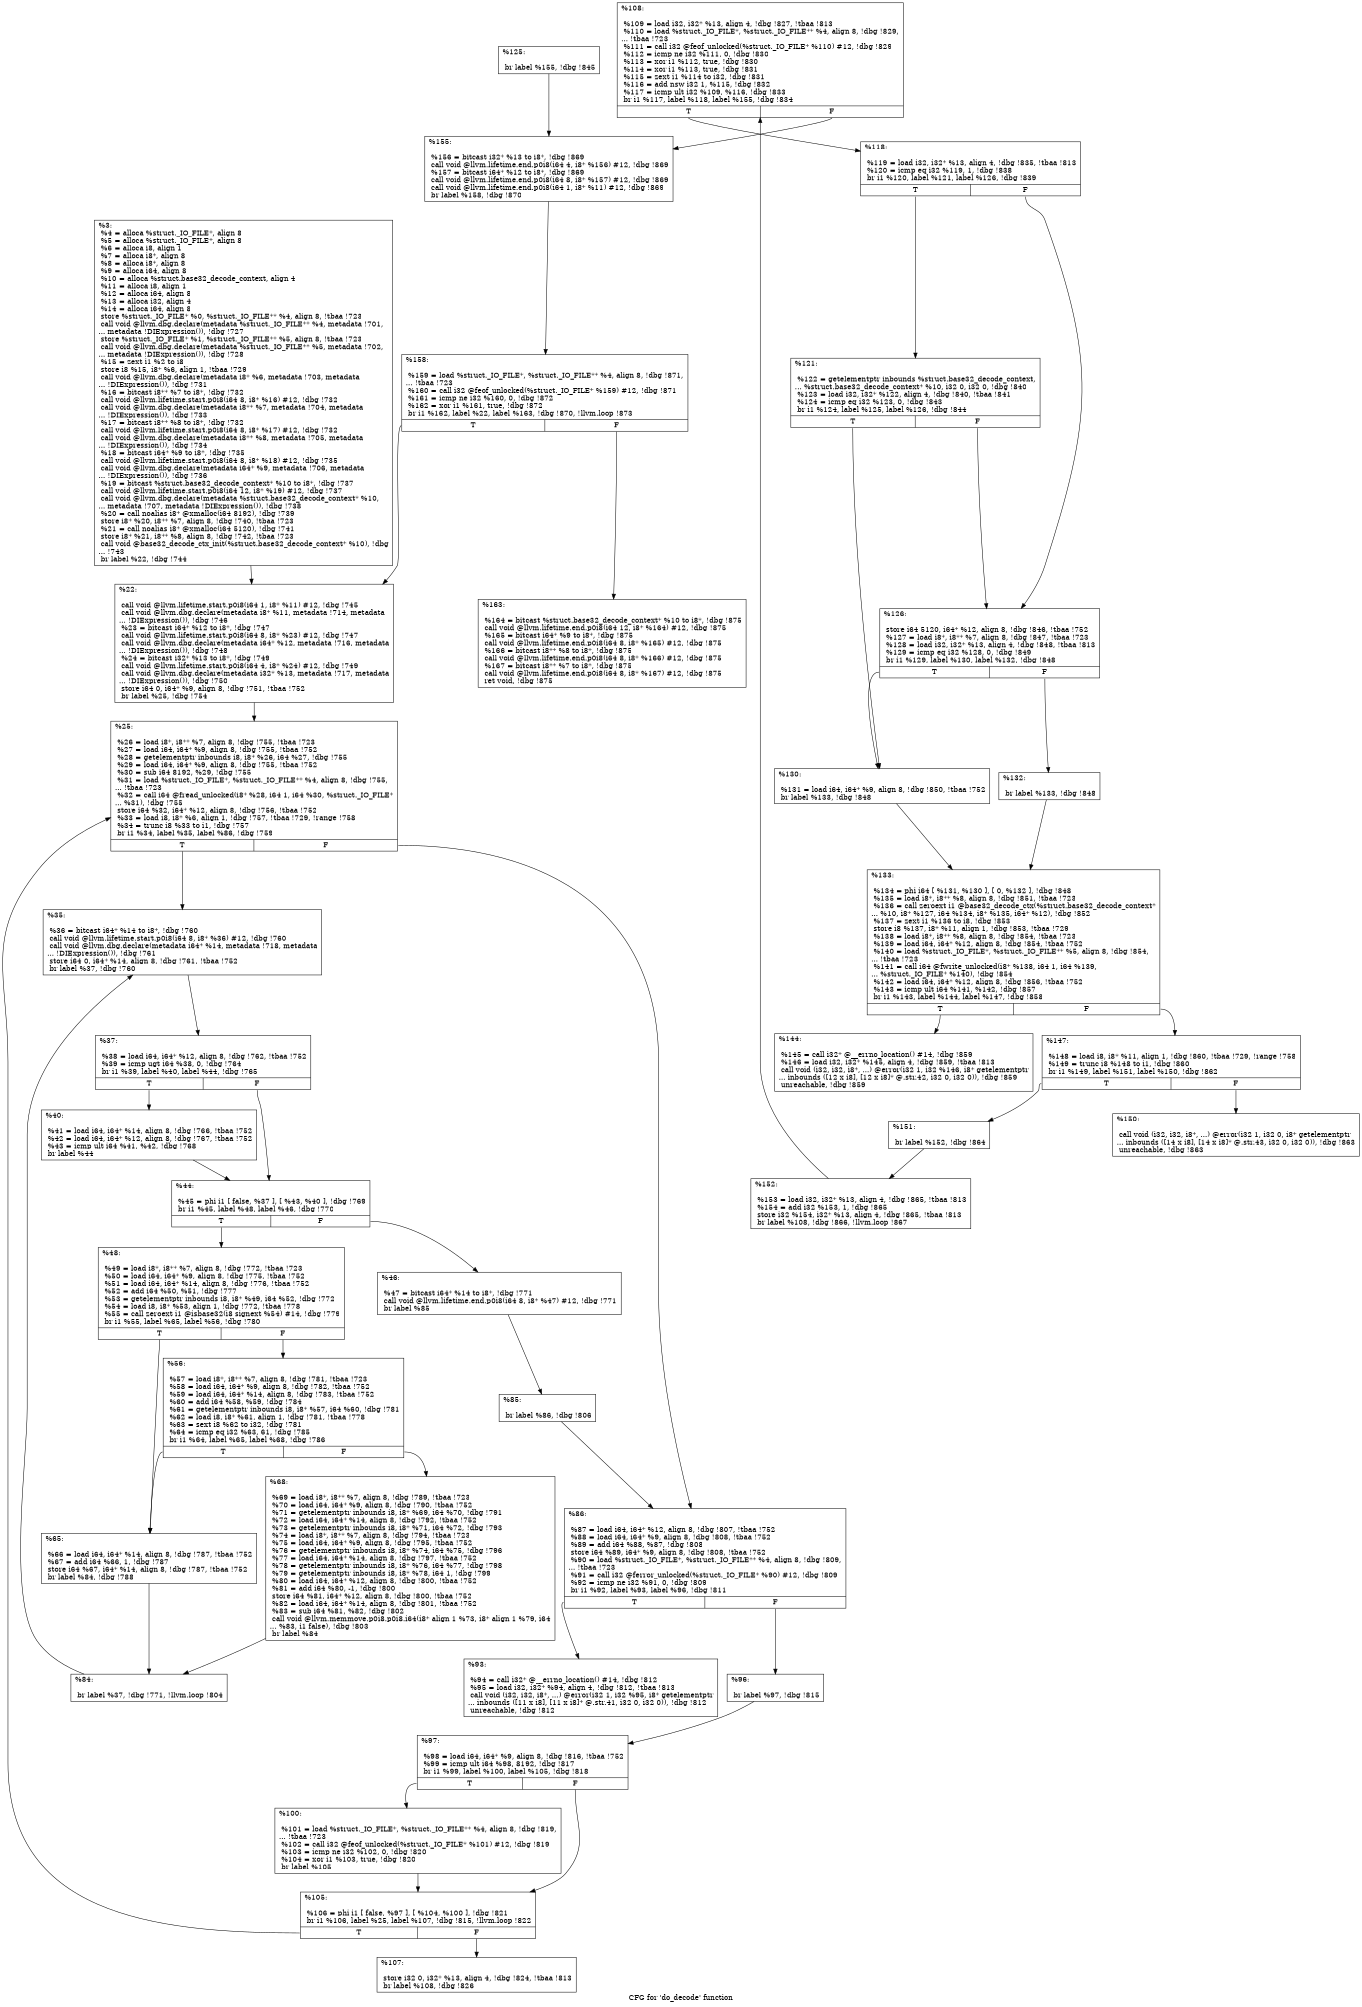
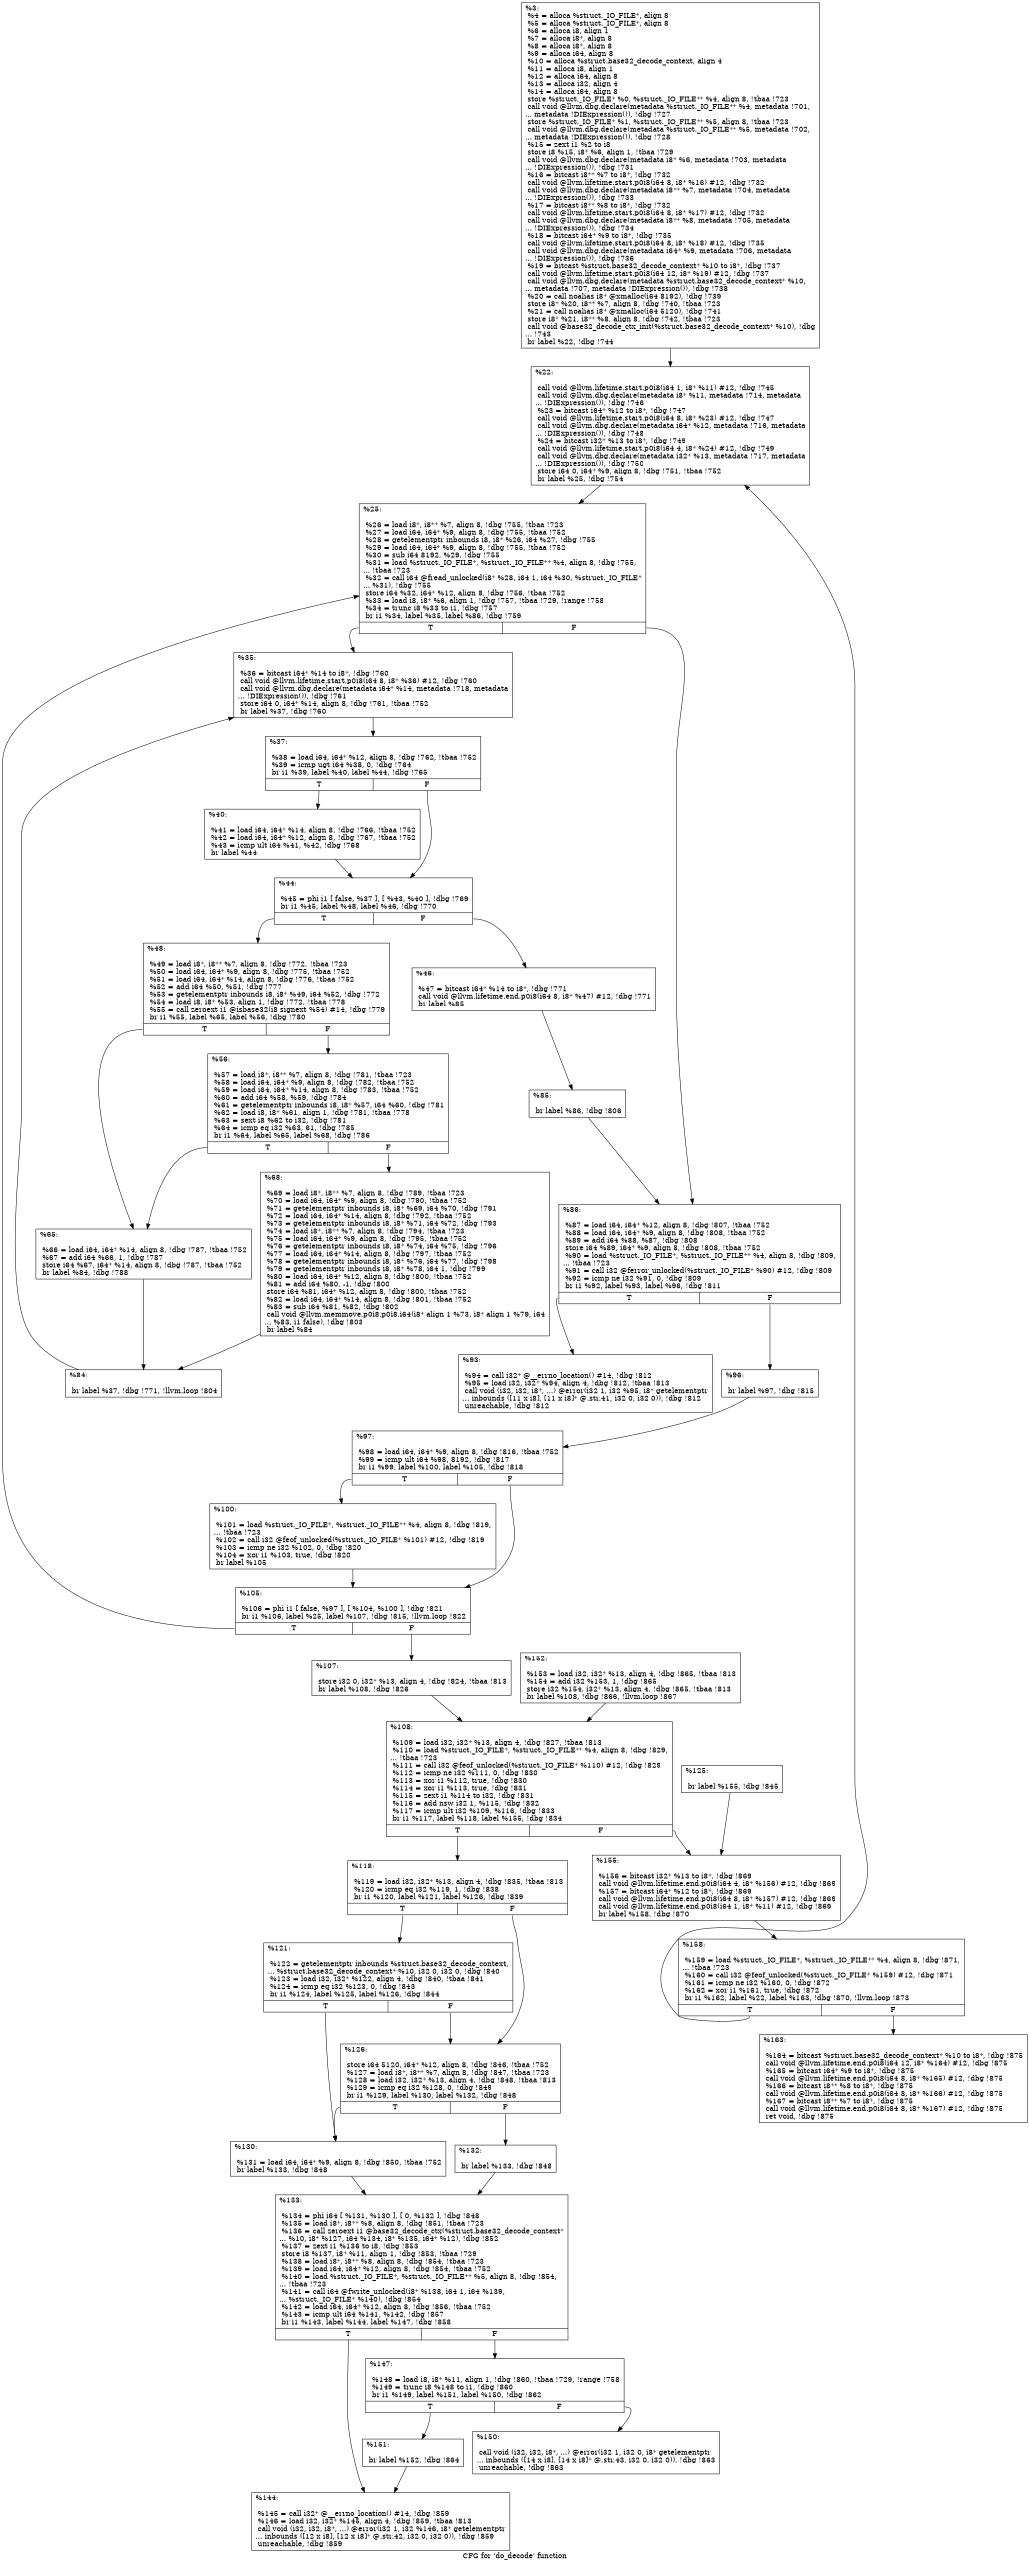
(909, 1162) -> (402, 2477)
none -> (445, 1707)
